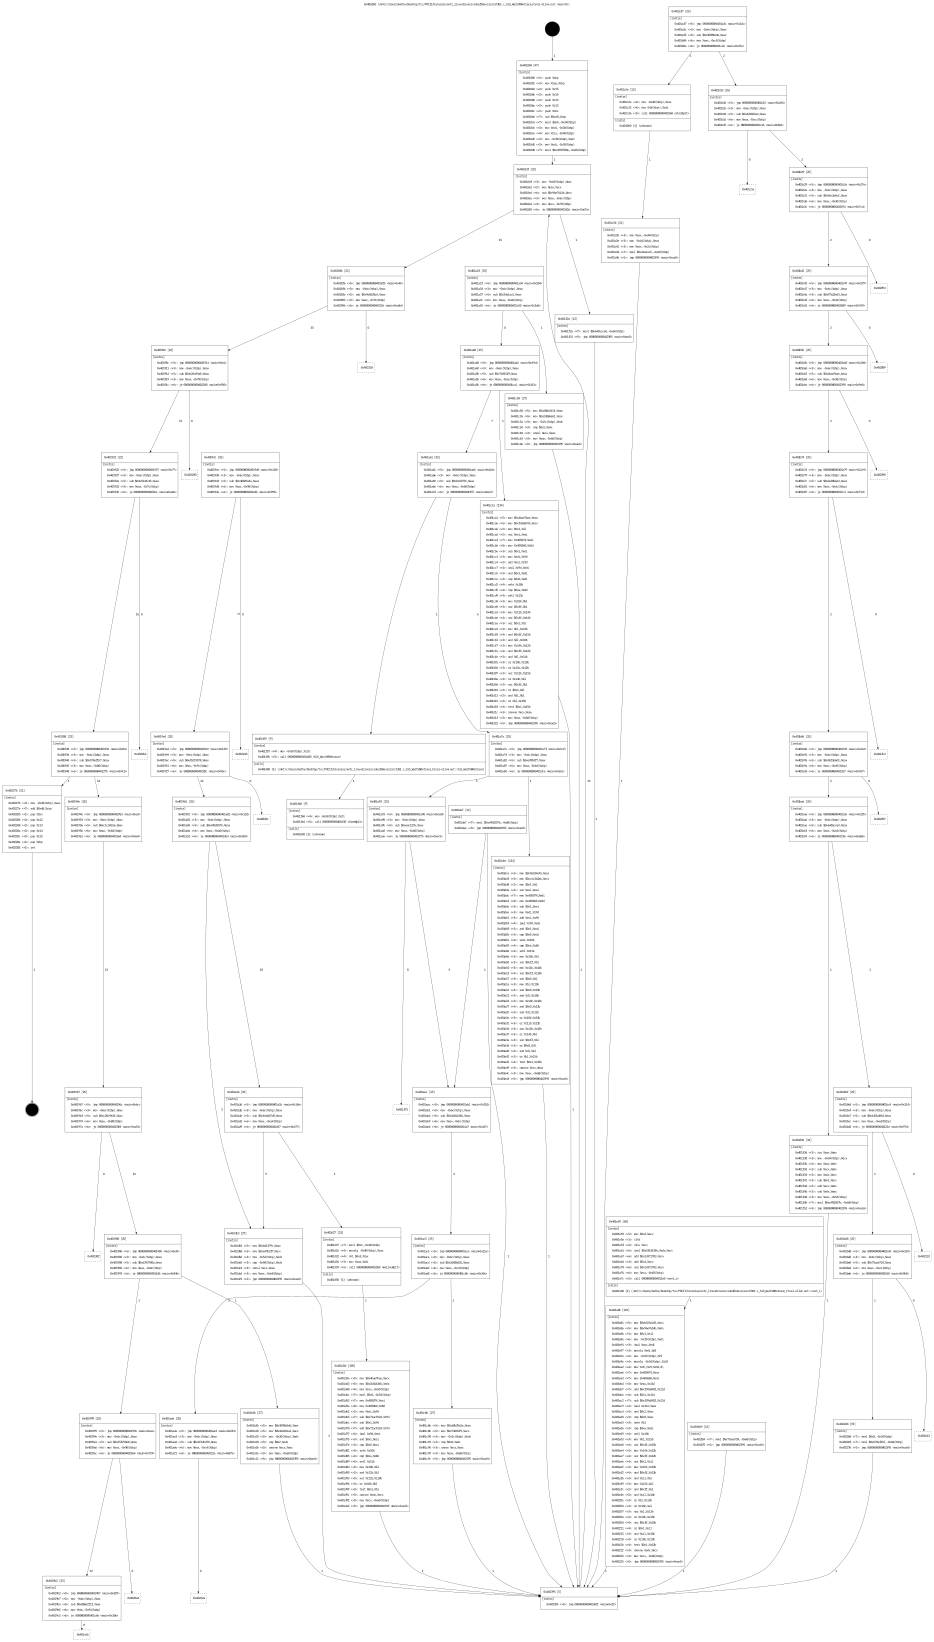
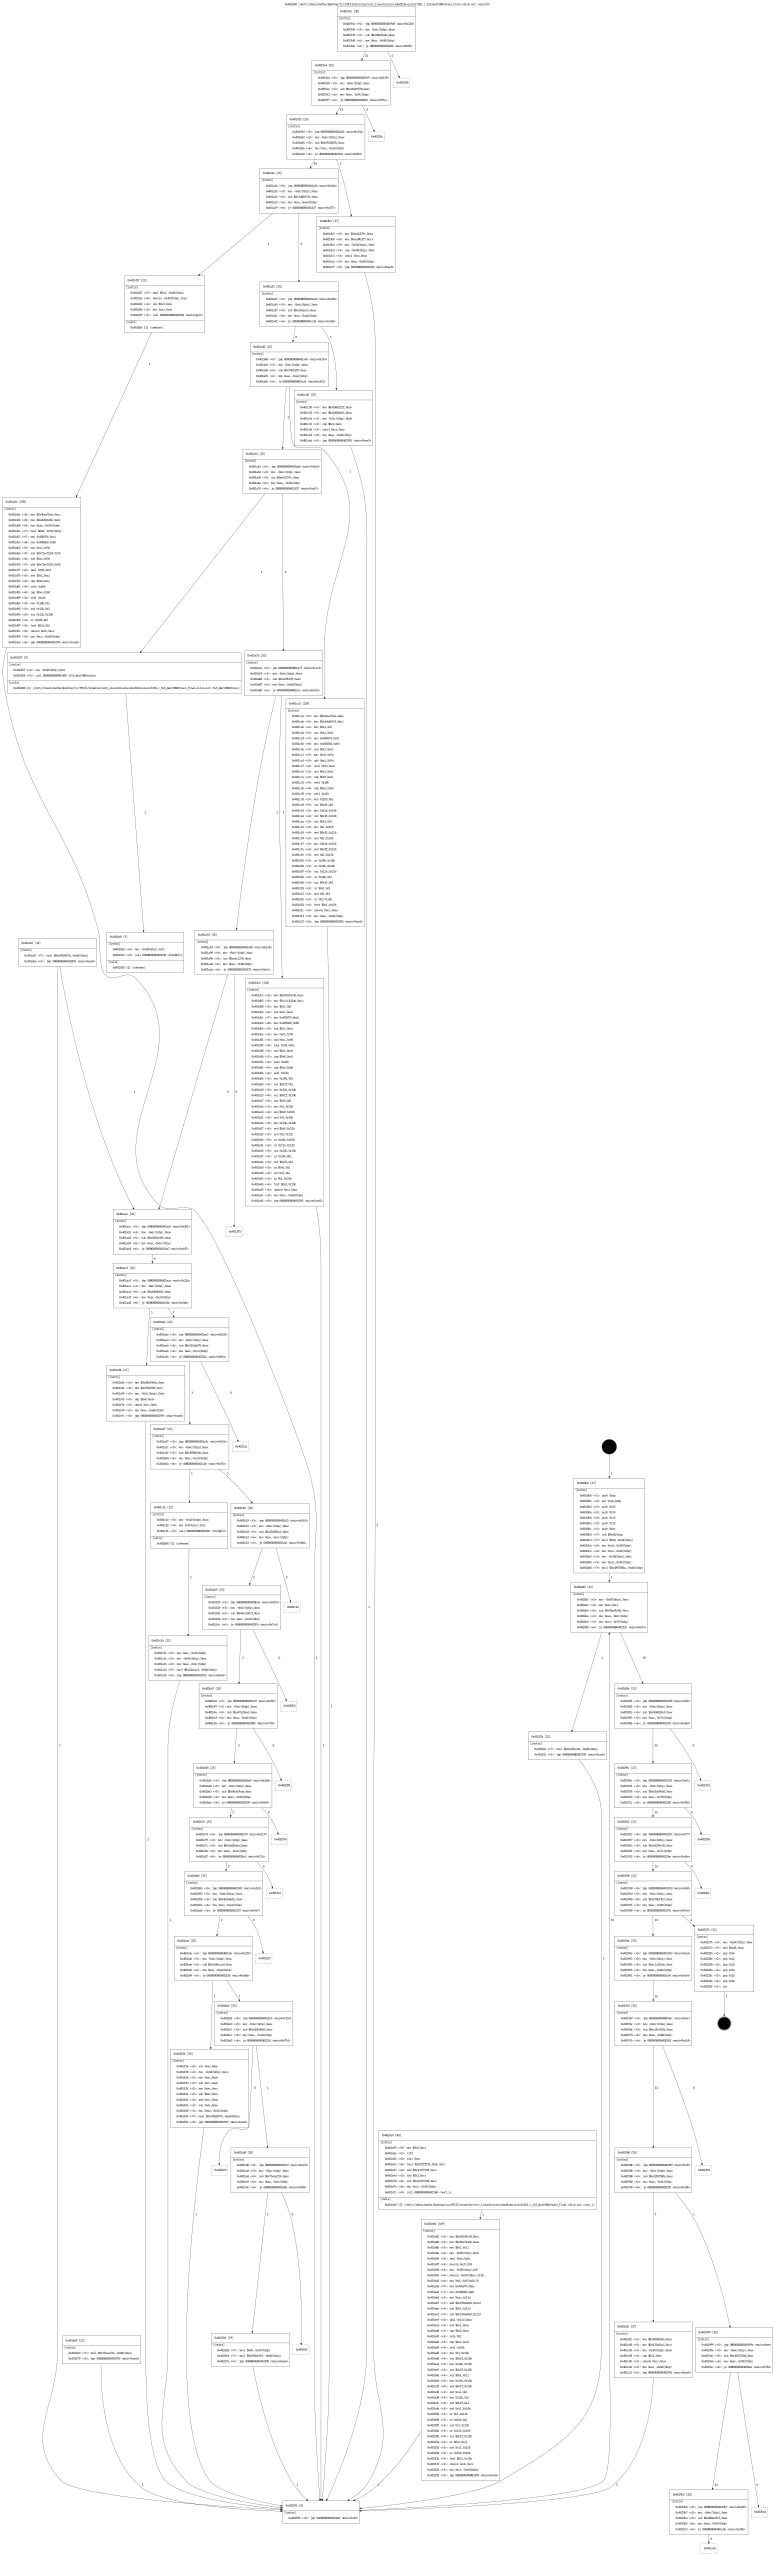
(264, 1179) -> (299, 247)
none -> (190, 1392)
